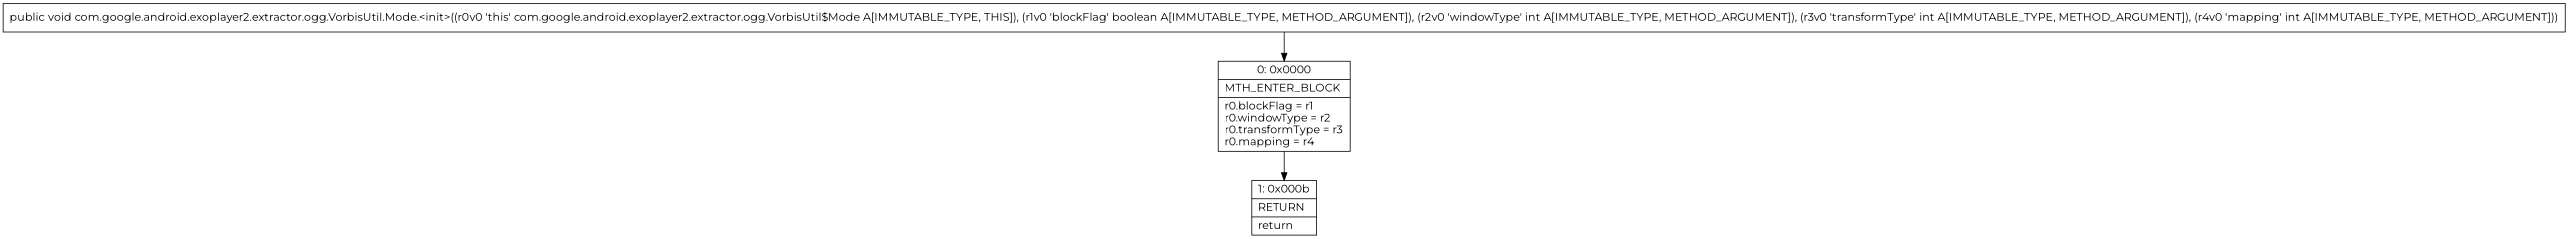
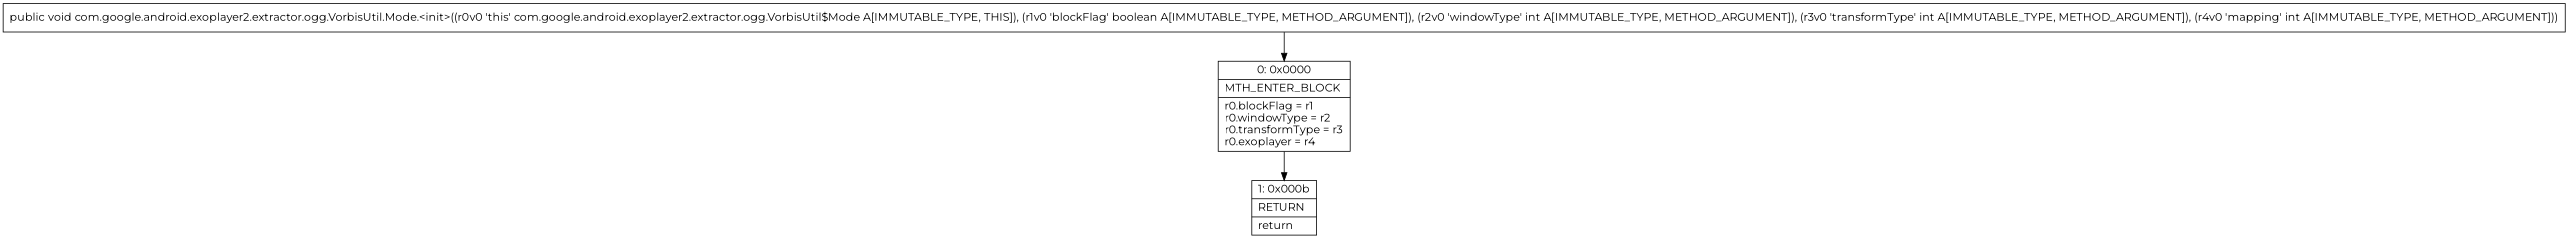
(1270, 142) -> (1270, 142)
